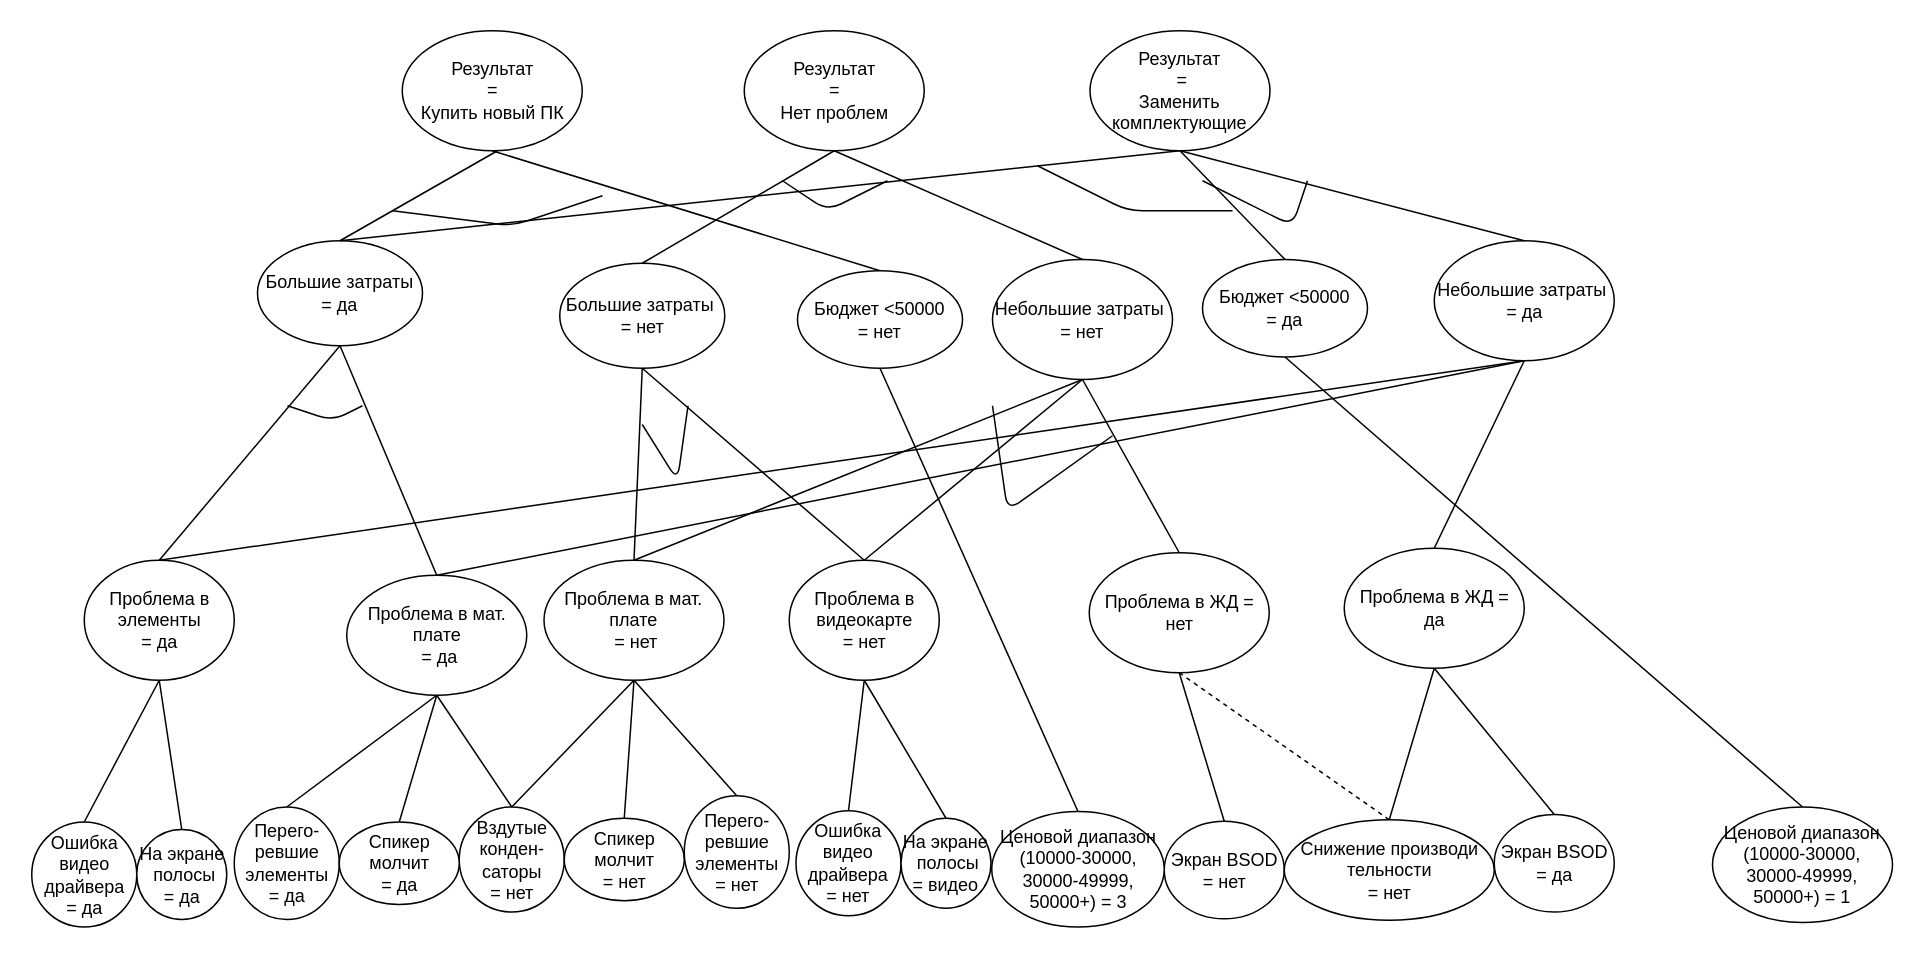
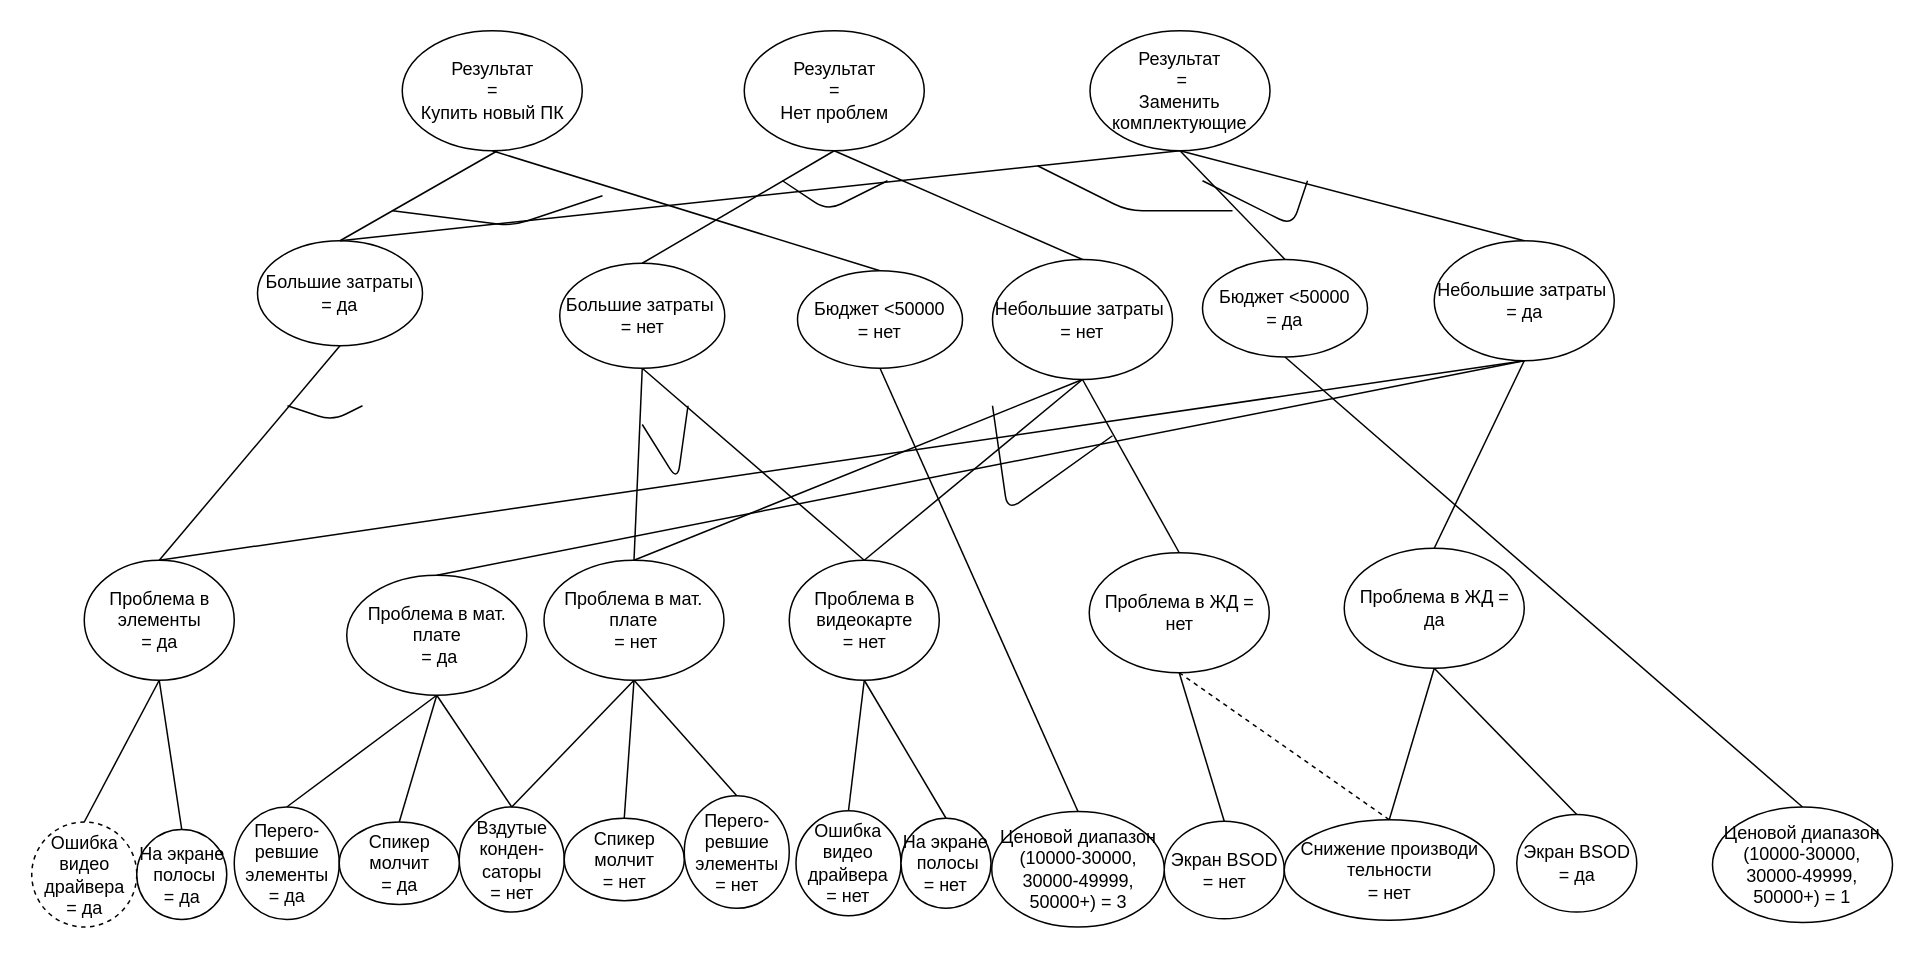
(388, 460) -> none
(946, 863) -> (946, 863)
(1554, 863) -> (1577, 863)
(84, 875) -> (84, 875)
